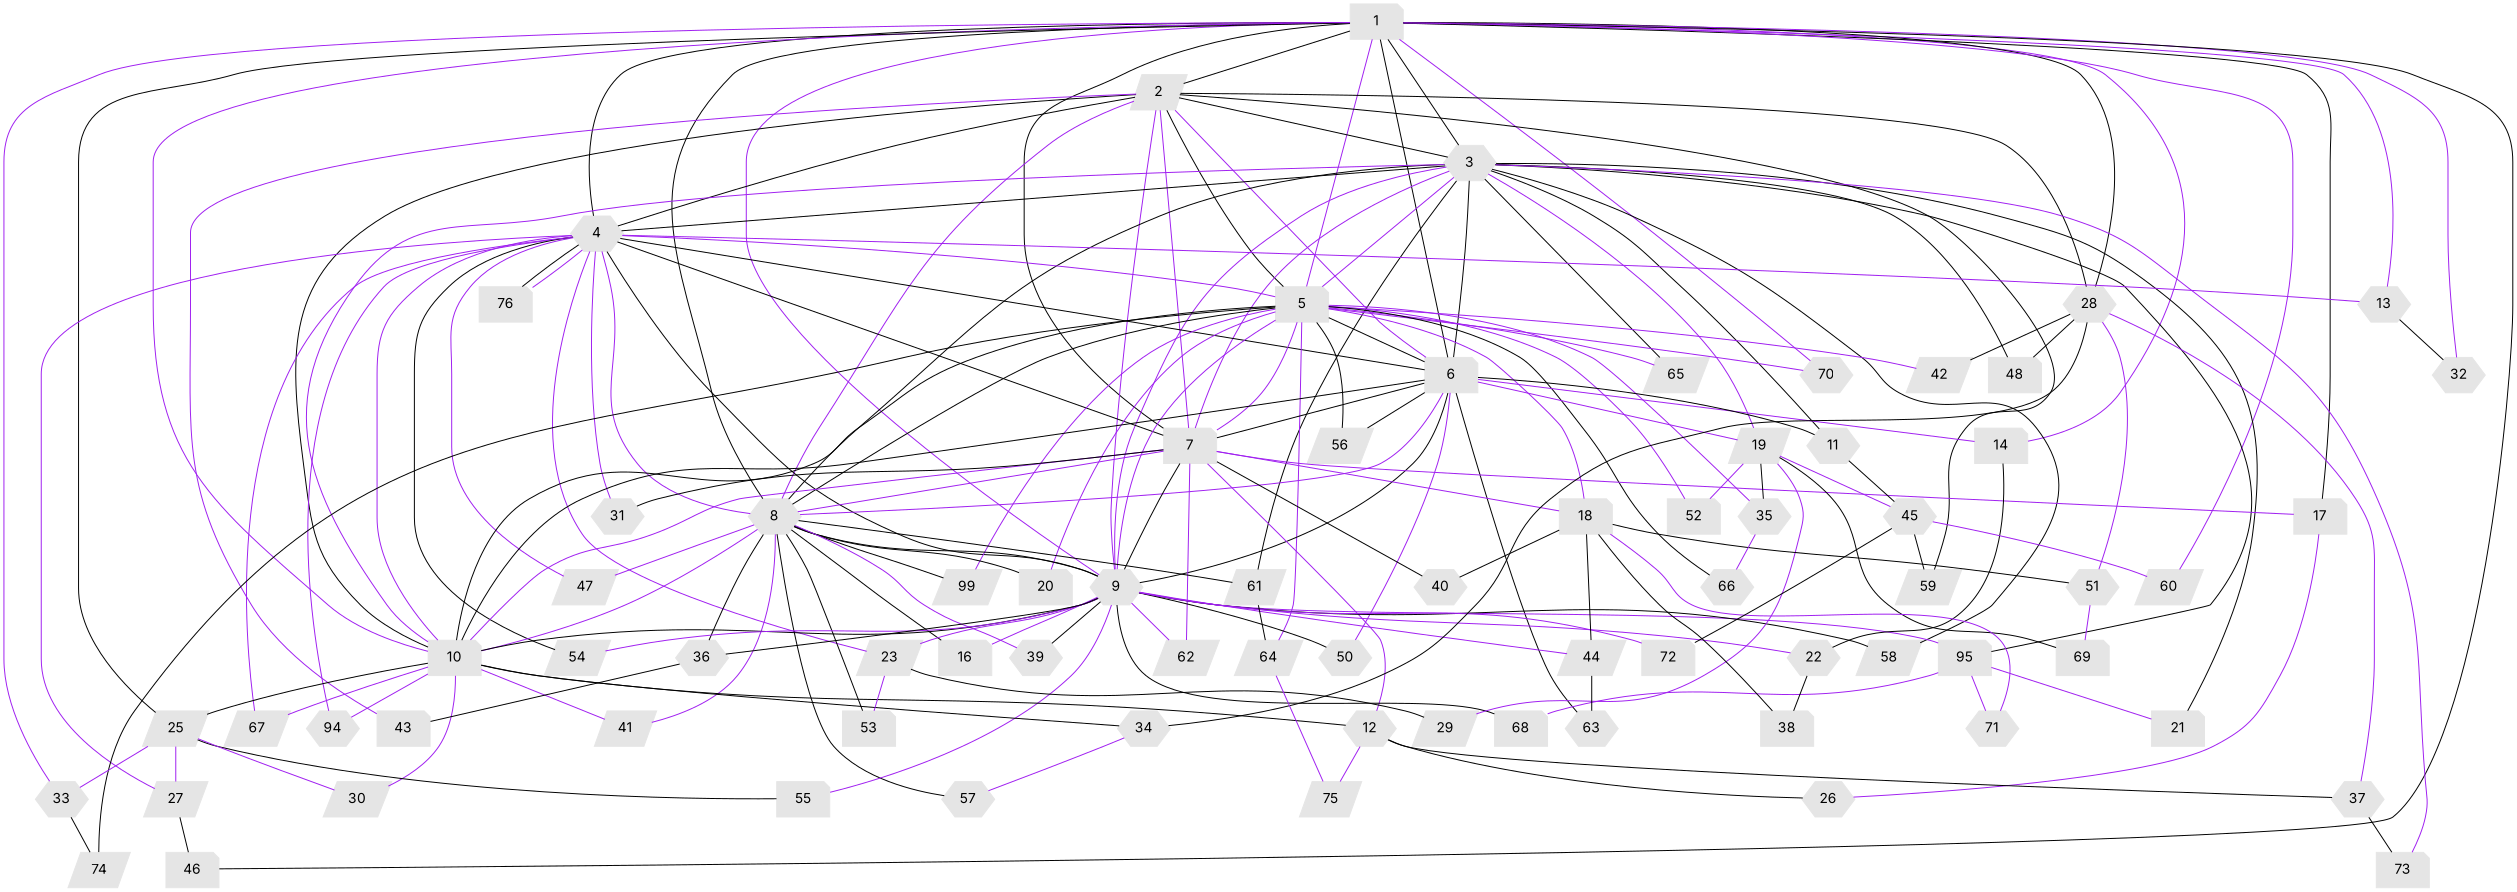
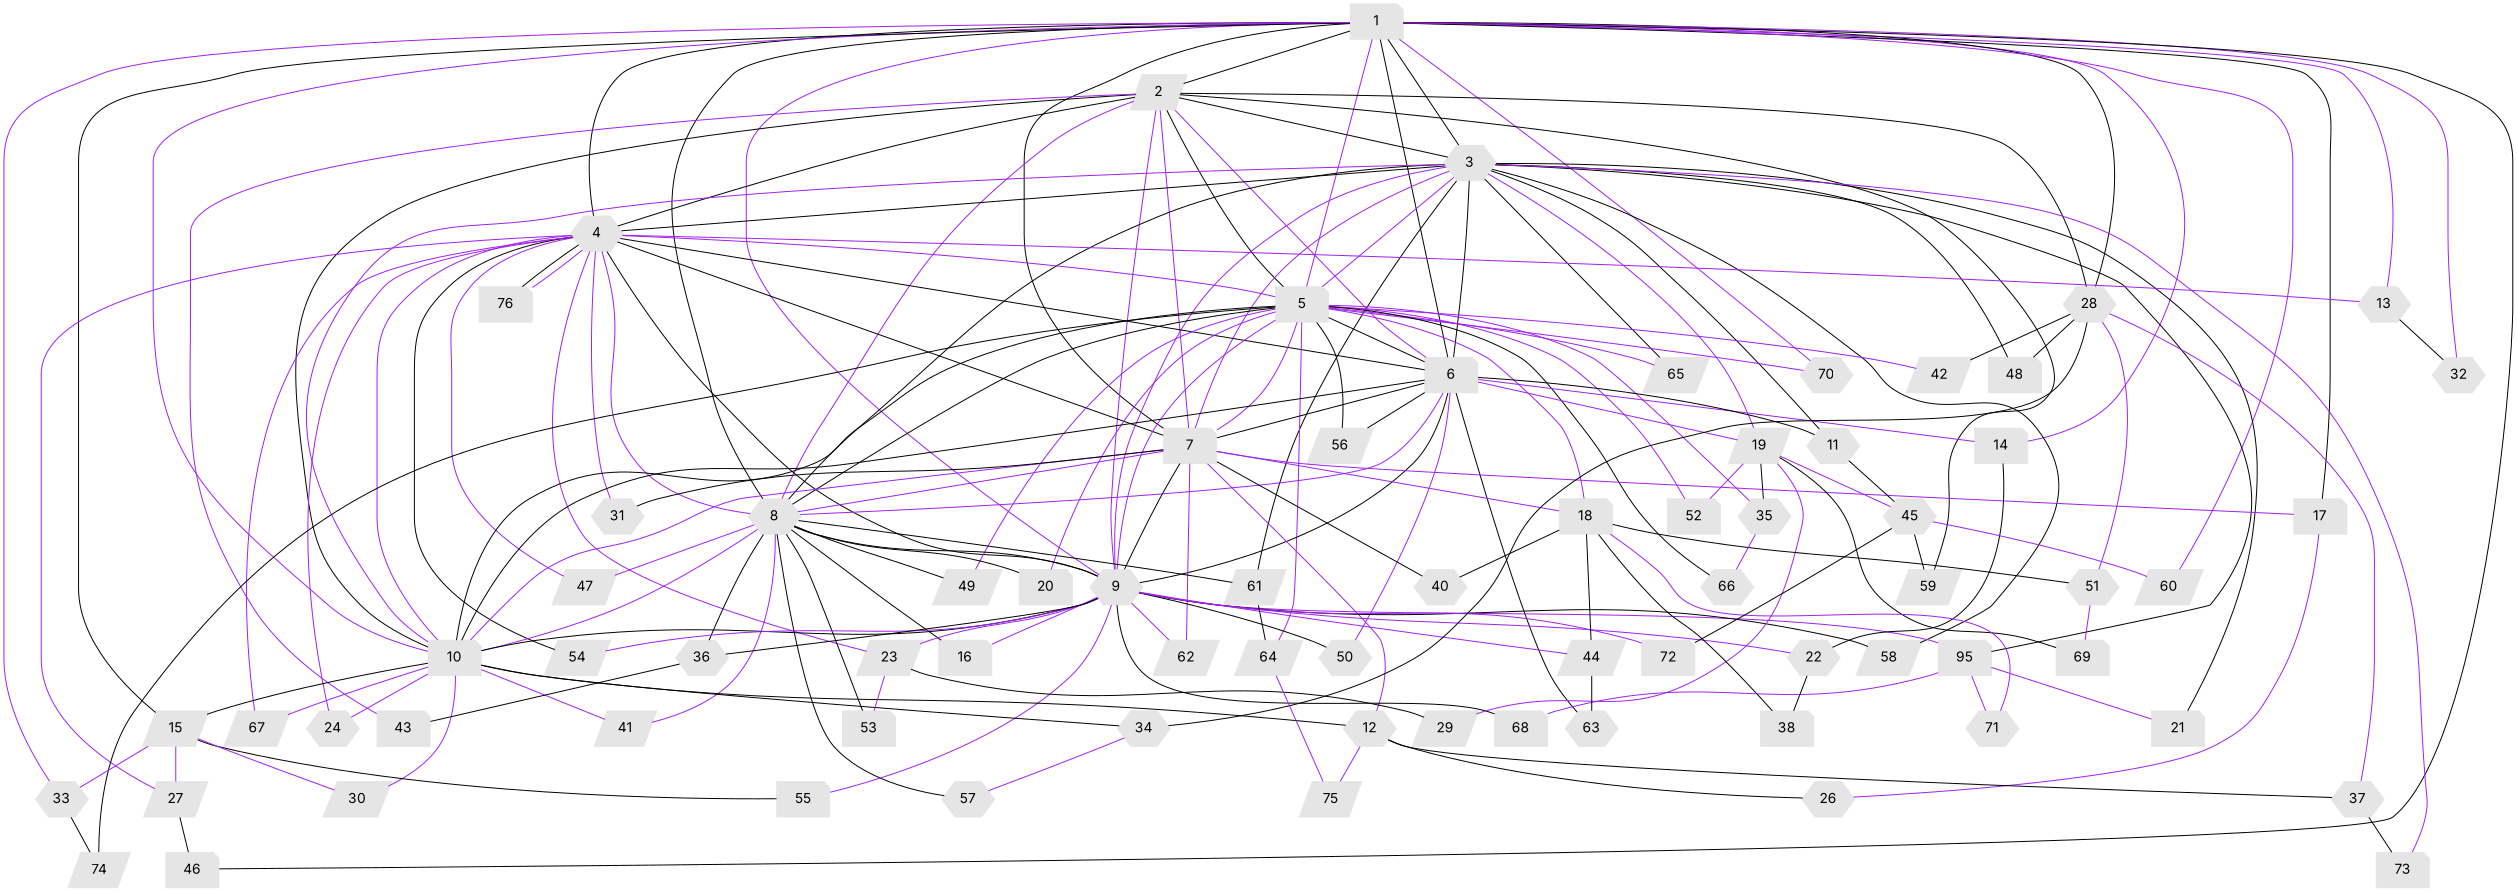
(967, 587) -> (967, 587)
(1036, 658) -> none
(176, 729) -> (176, 729)
(333, 729) -> (333, 729)
